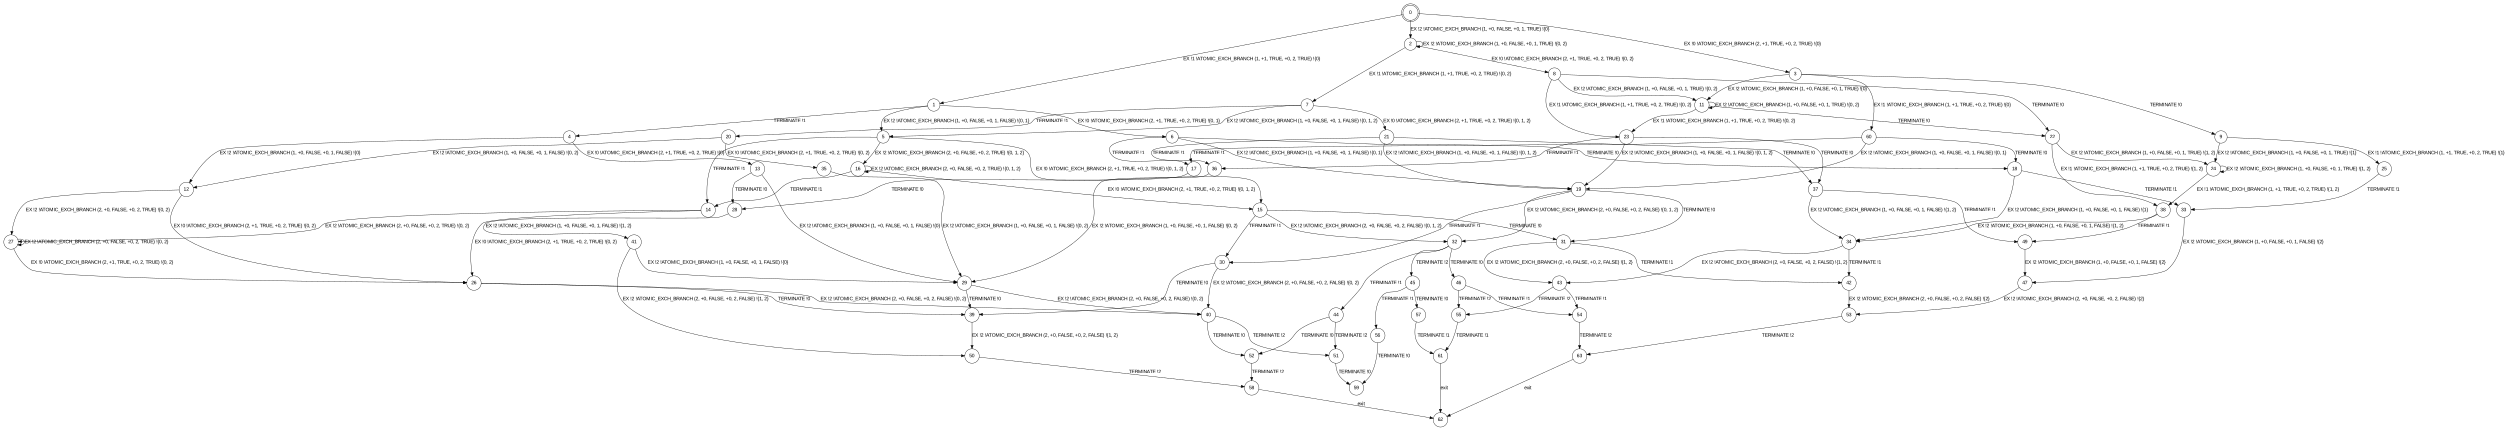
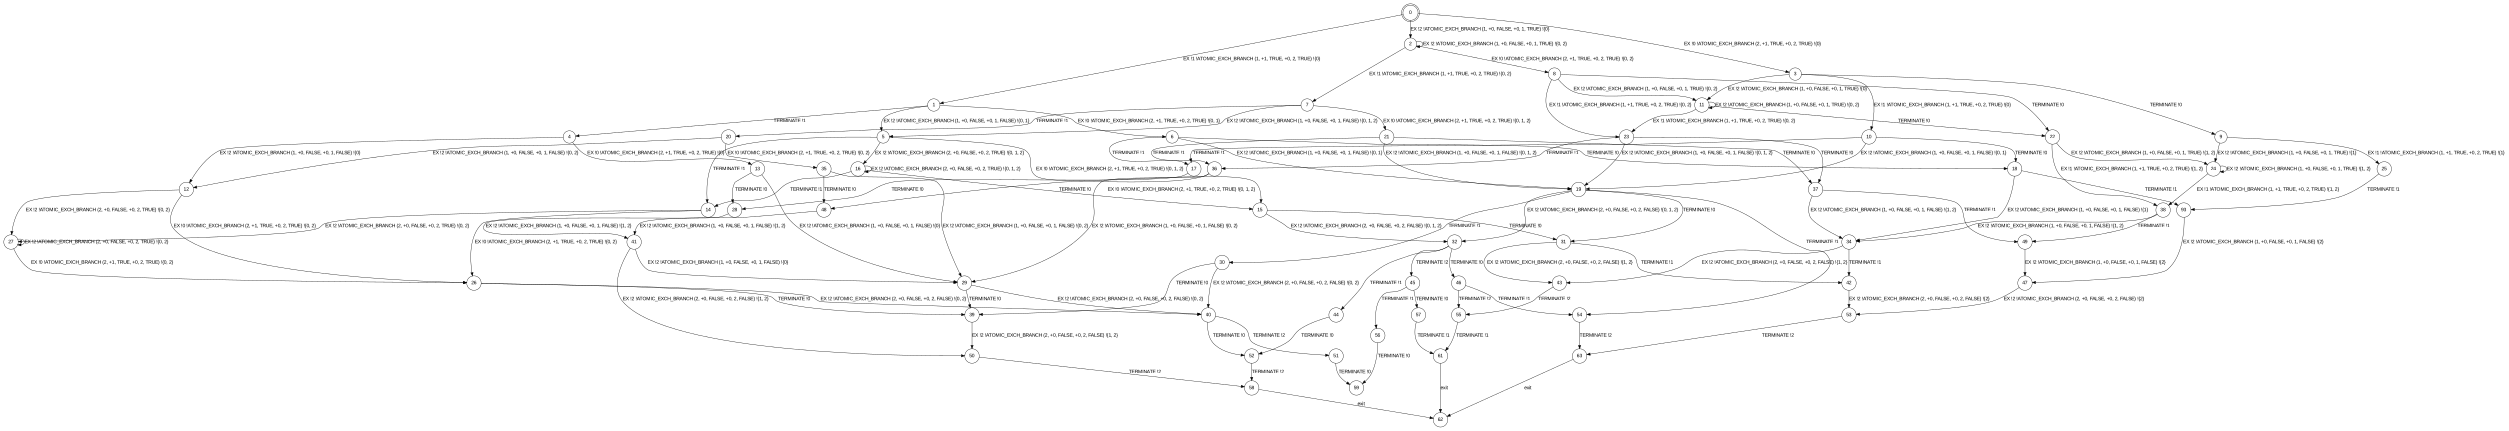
(1869, 137) -> (1869, 137)
none -> (824, 210)
(2184, 210) -> (2184, 210)
(1241, 234) -> none
(1572, 296) -> (1829, 257)
(1335, 334) -> none
